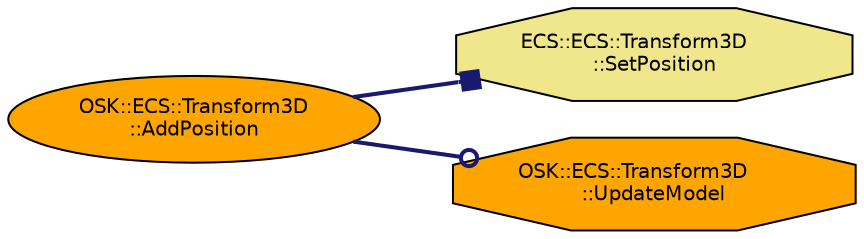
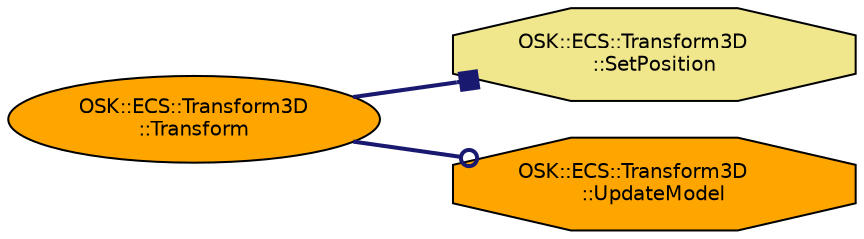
(654, 55) -> (654, 55)
(194, 119) -> (194, 119)
